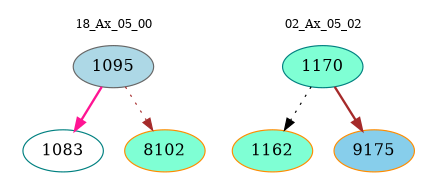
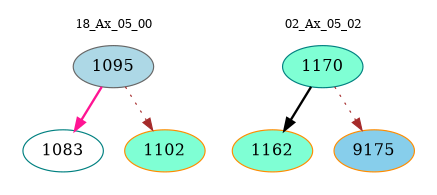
(301, 103) -> (301, 103)
(345, 103) -> (345, 103)
(165, 151) -> (165, 151)
